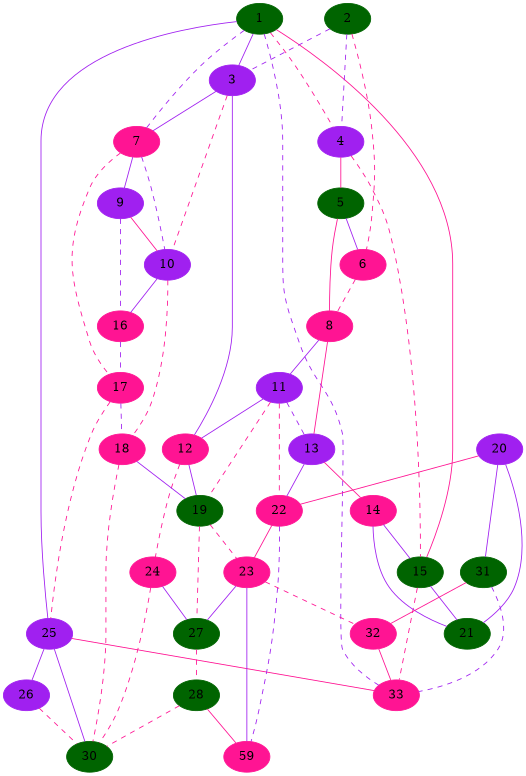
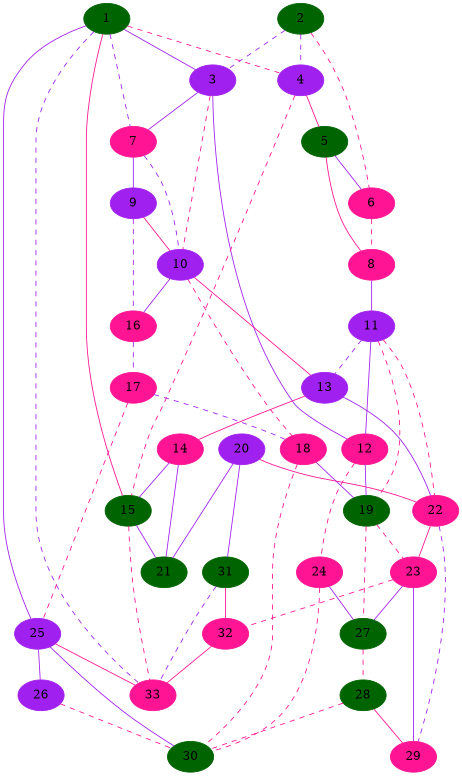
(72, 260) -> none
(320, 395) -> (244, 319)
(247, 757) -> (413, 757)
